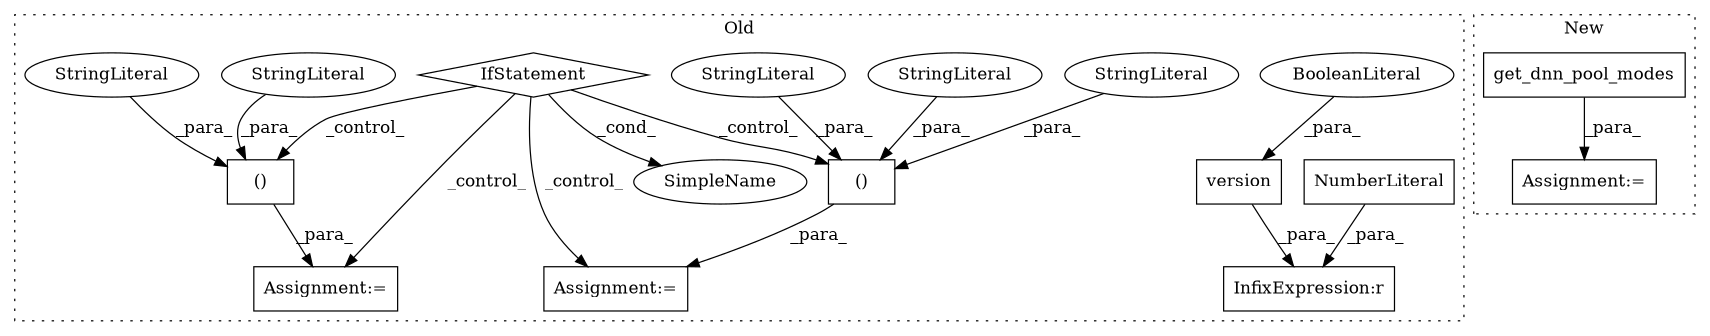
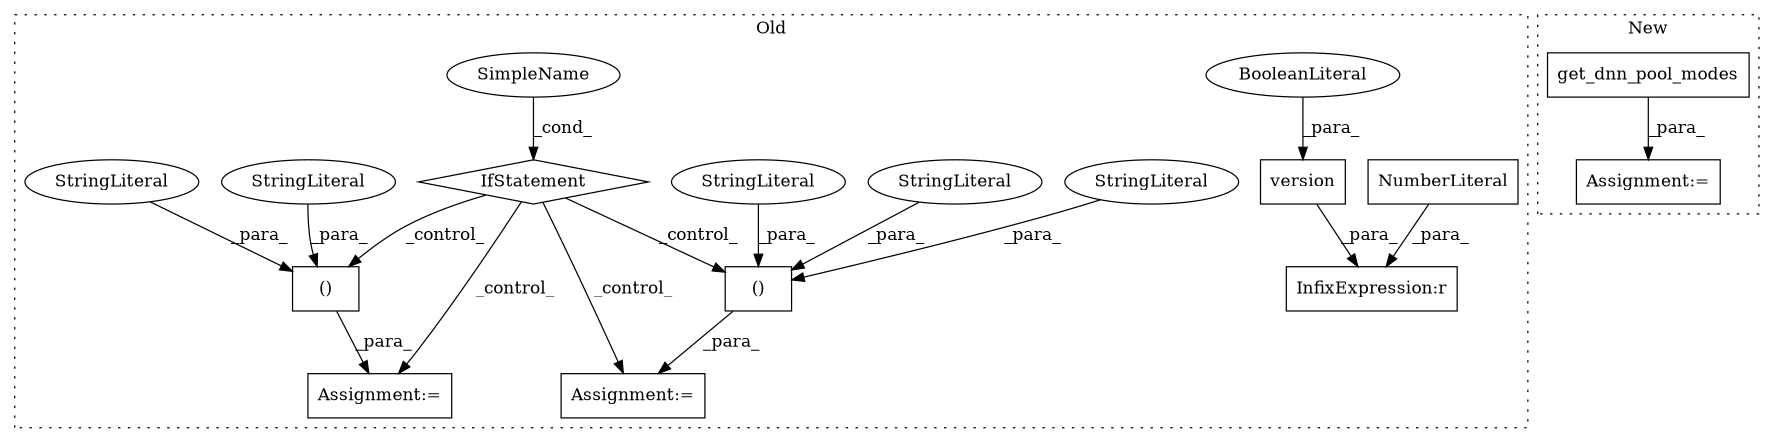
(594, 135) -> (533, 122)
